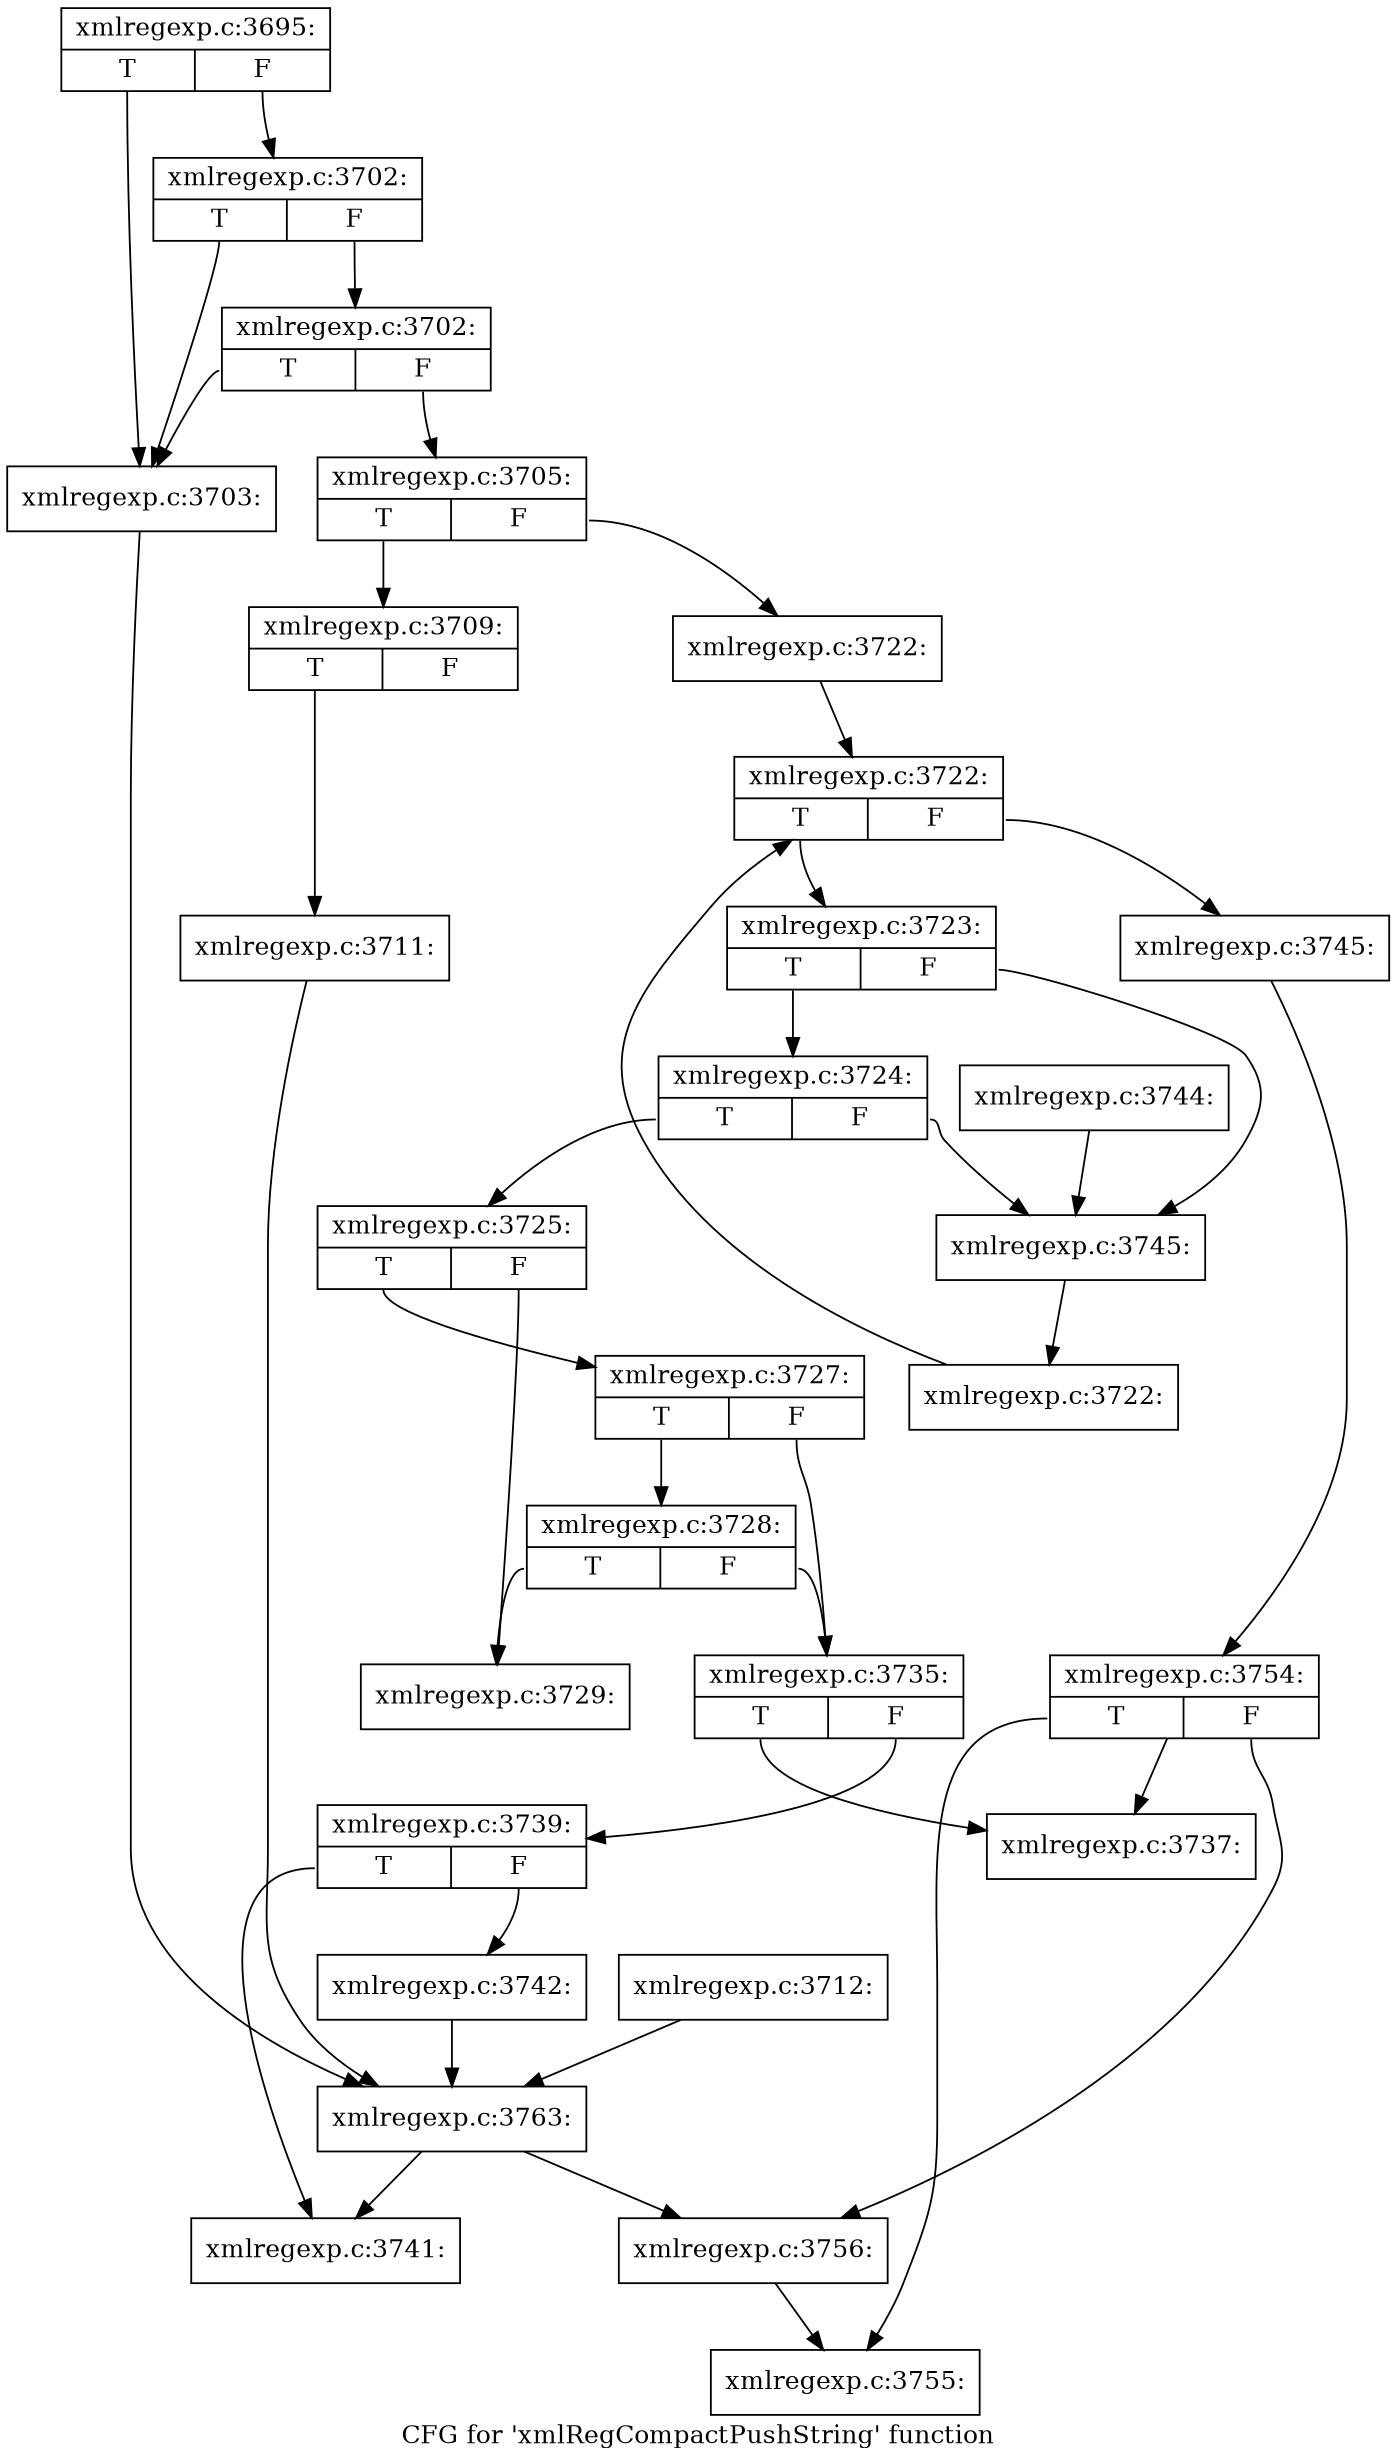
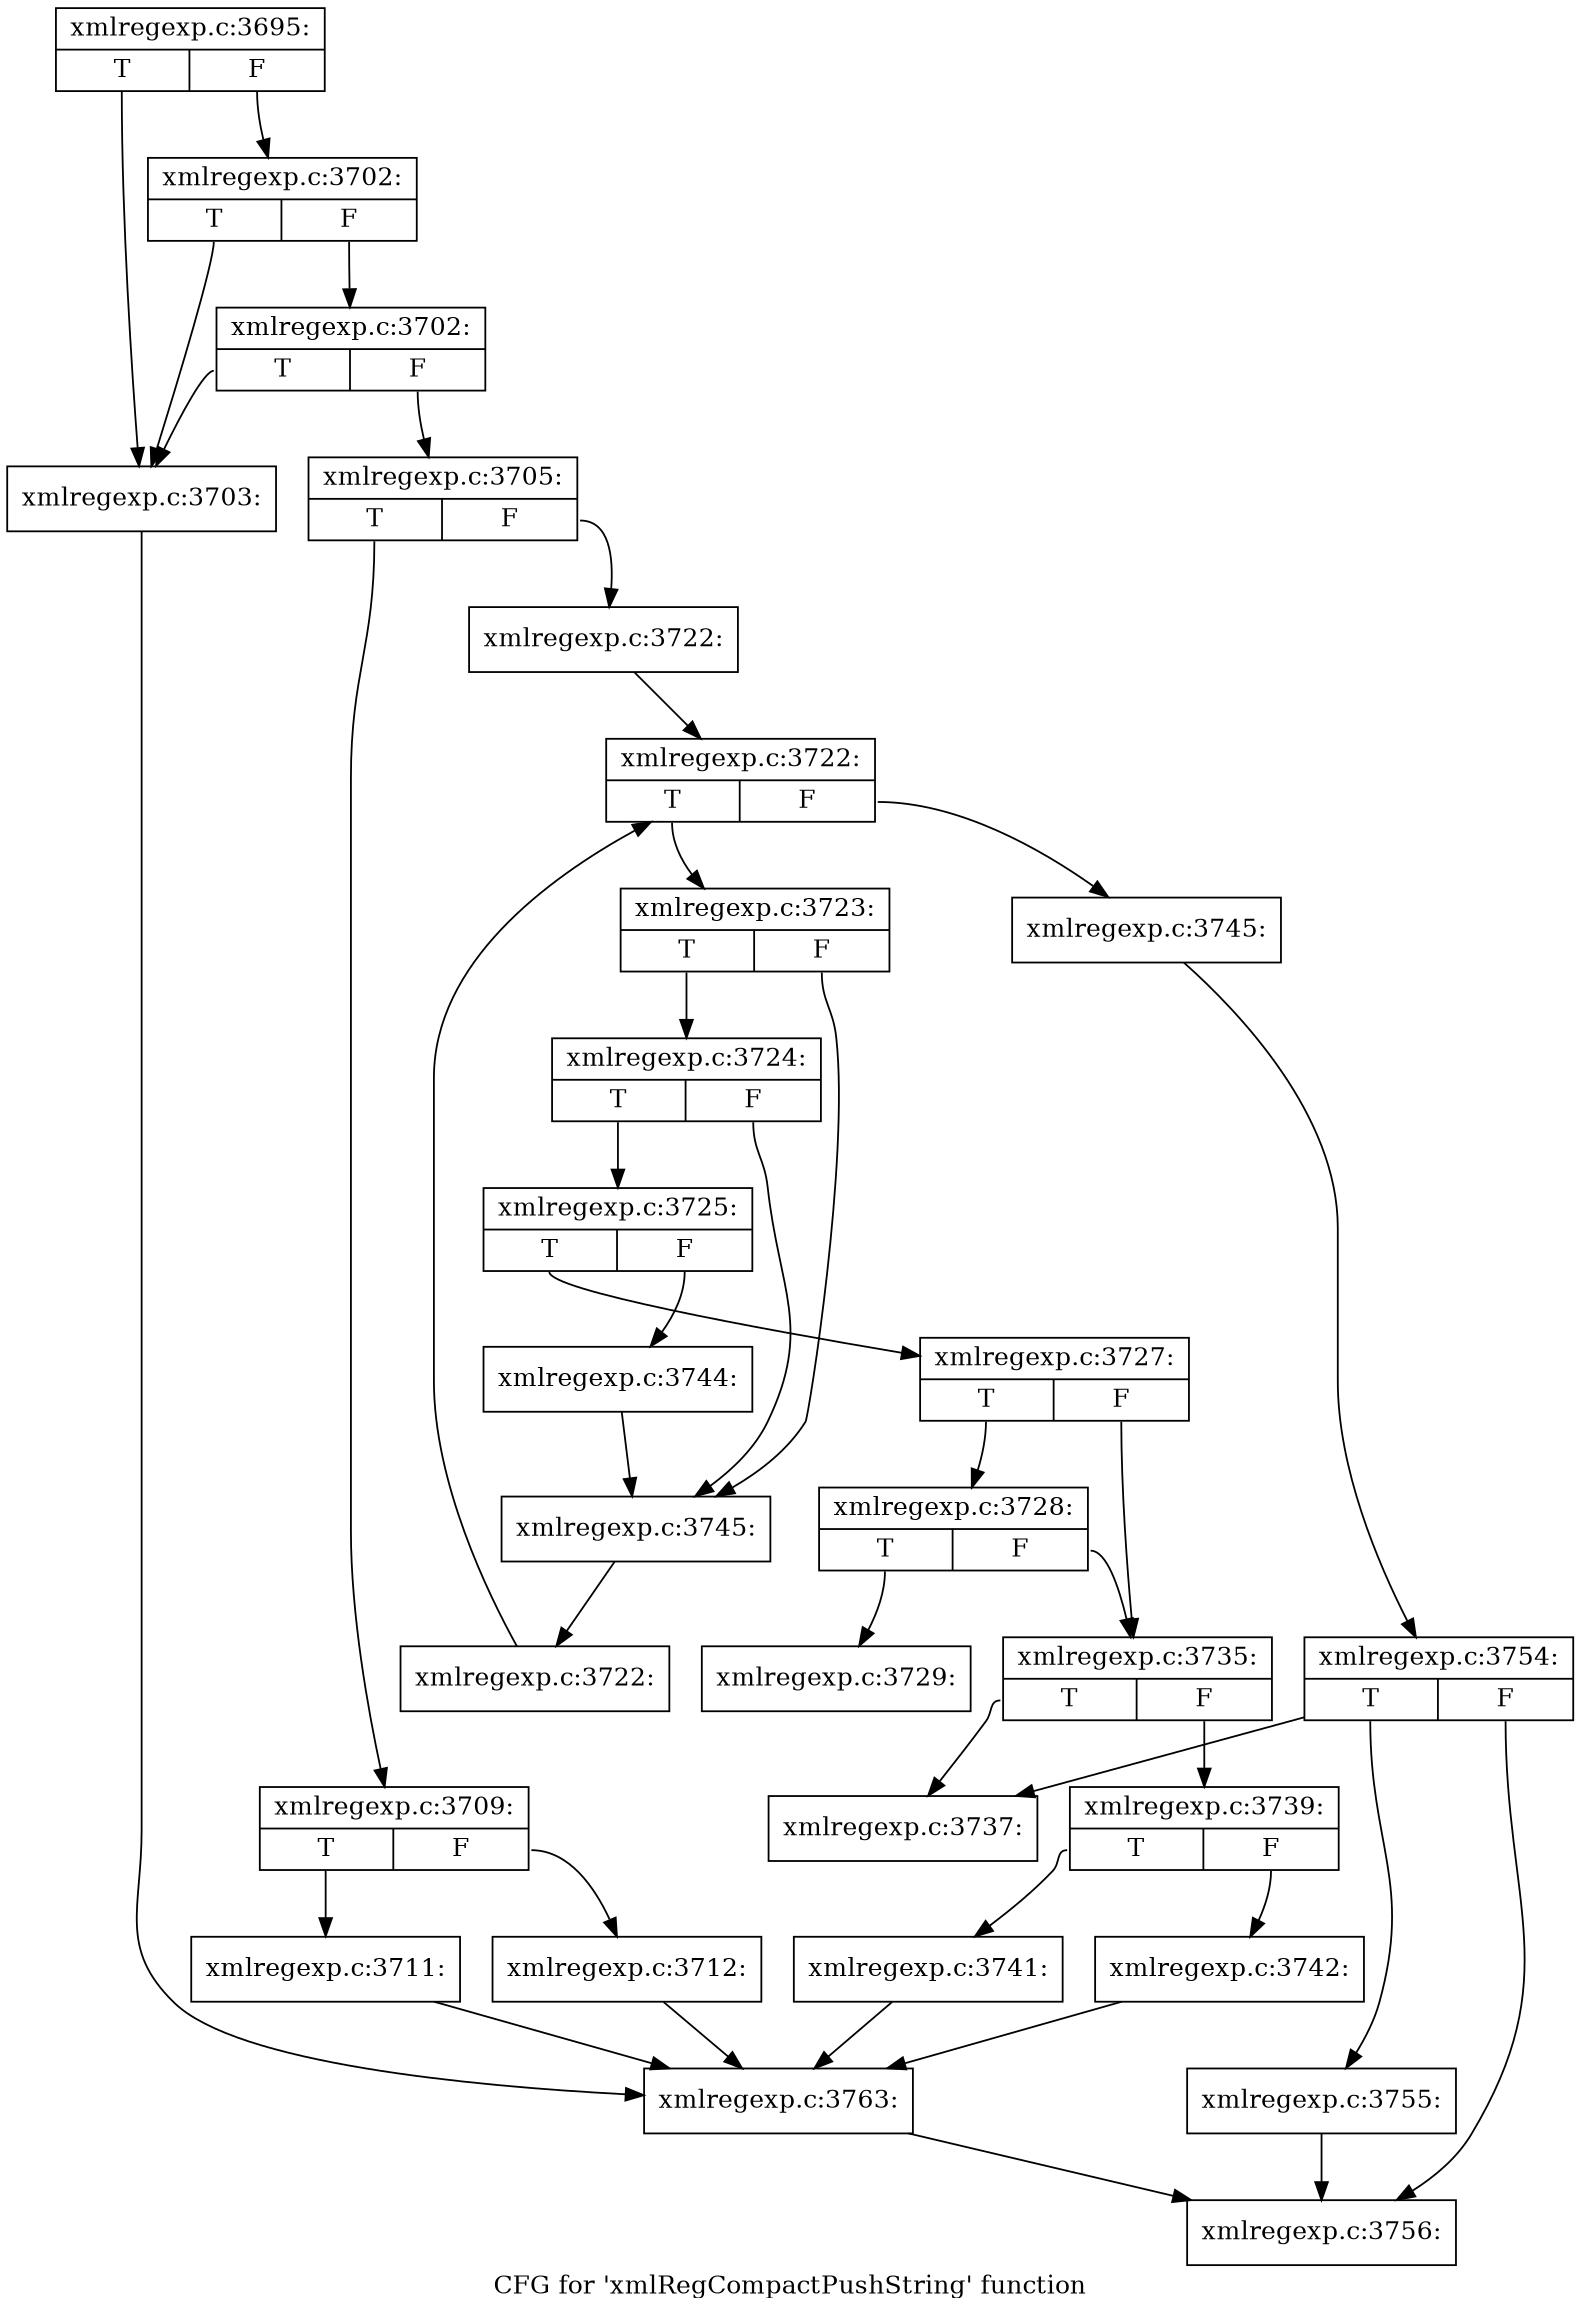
(511, 1468) -> (679, 1301)
none -> (580, 1873)
(395, 2179) -> (860, 2029)
(794, 2309) -> (1322, 2158)
